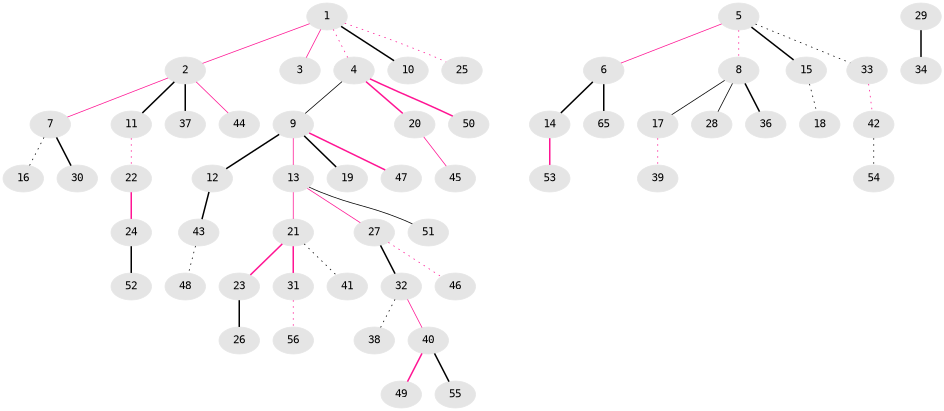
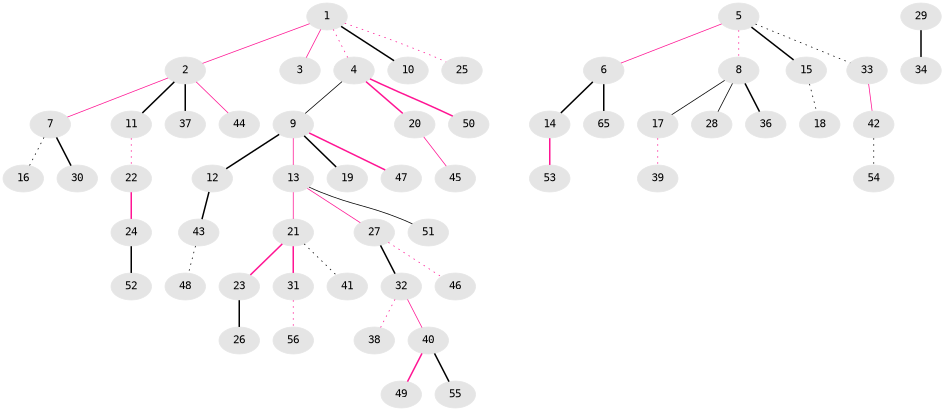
(870, 97) -> (870, 97)
(388, 314) -> (388, 314)
